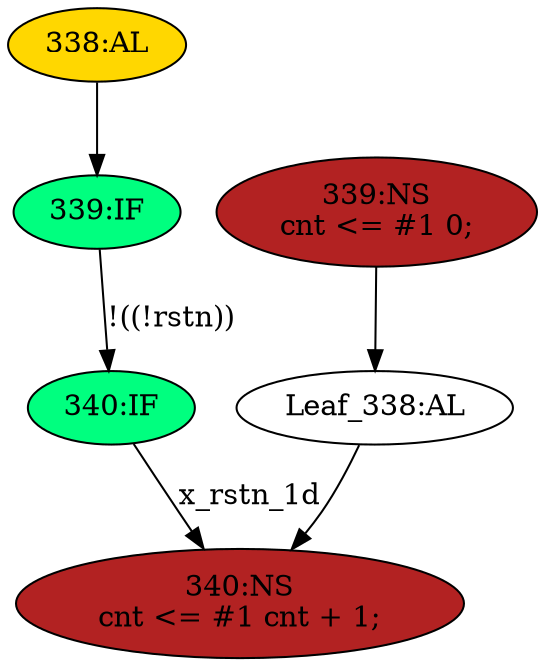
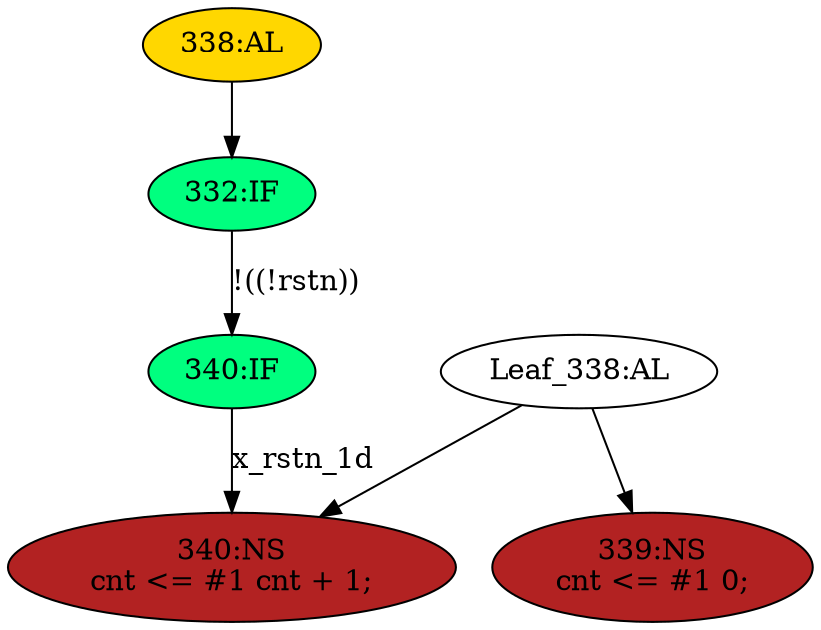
(97, 212) -> (232, 194)
(376, 308) -> (609, 451)
